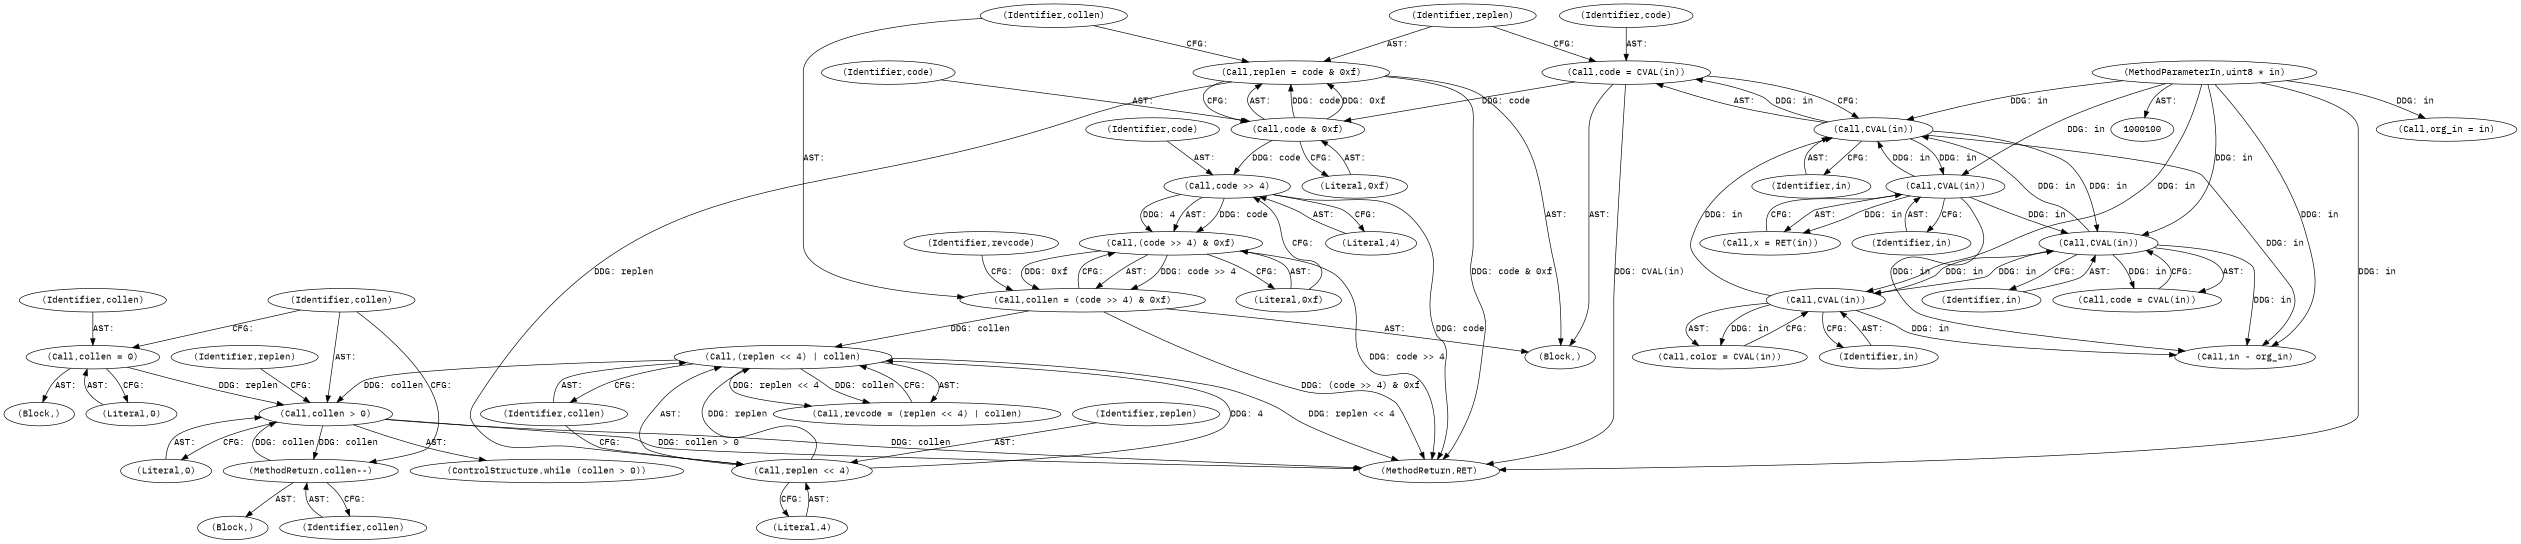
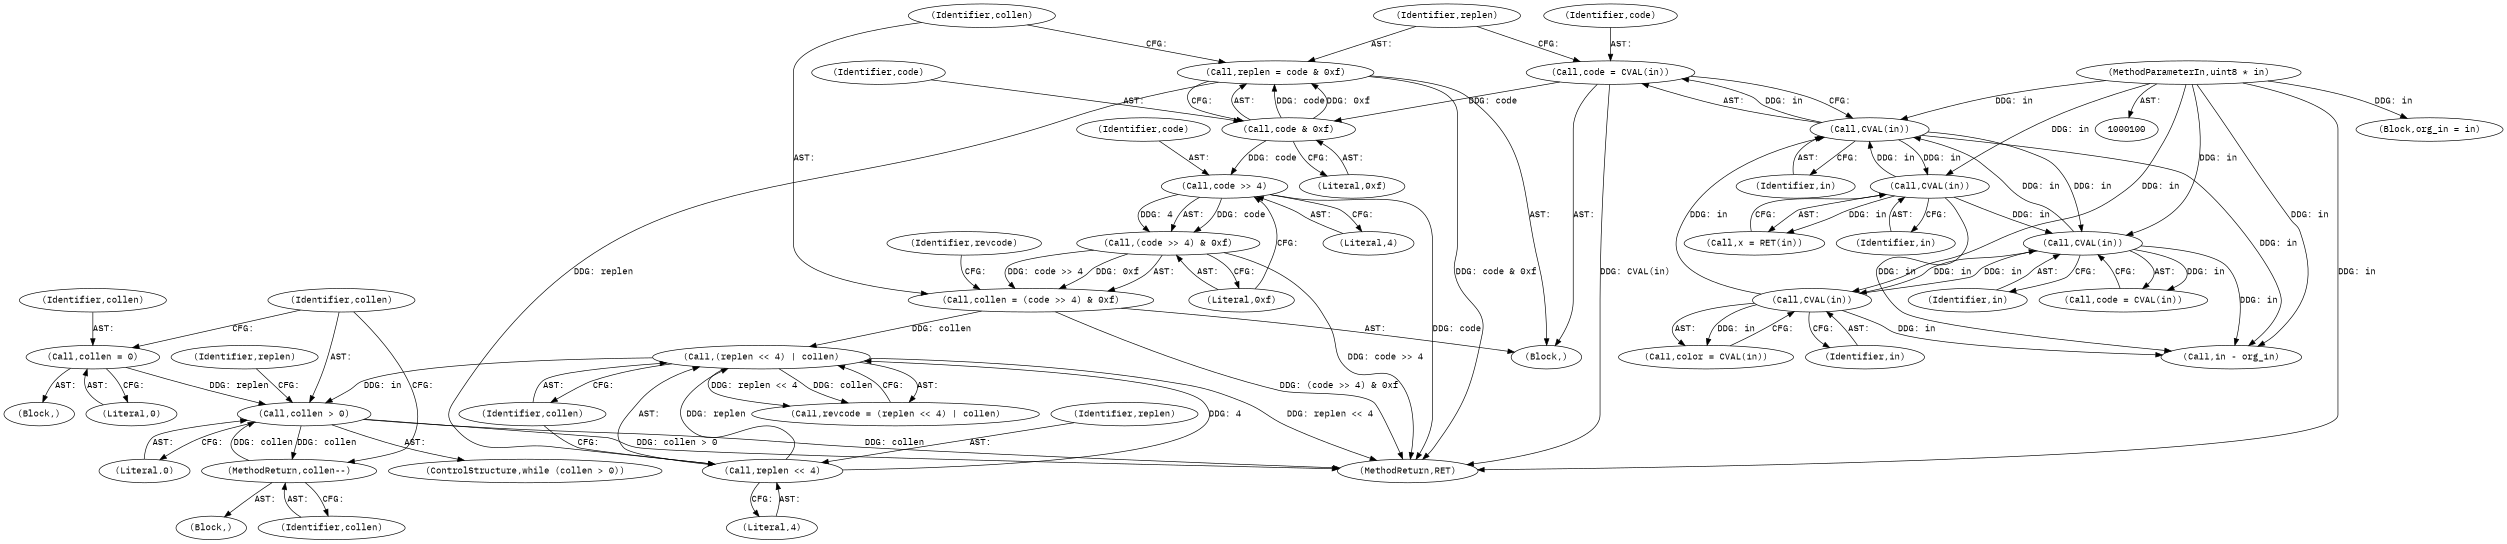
(2447, 130) -> (2430, 130)
(1085, 264) -> none
(393, 386) -> (383, 386)
